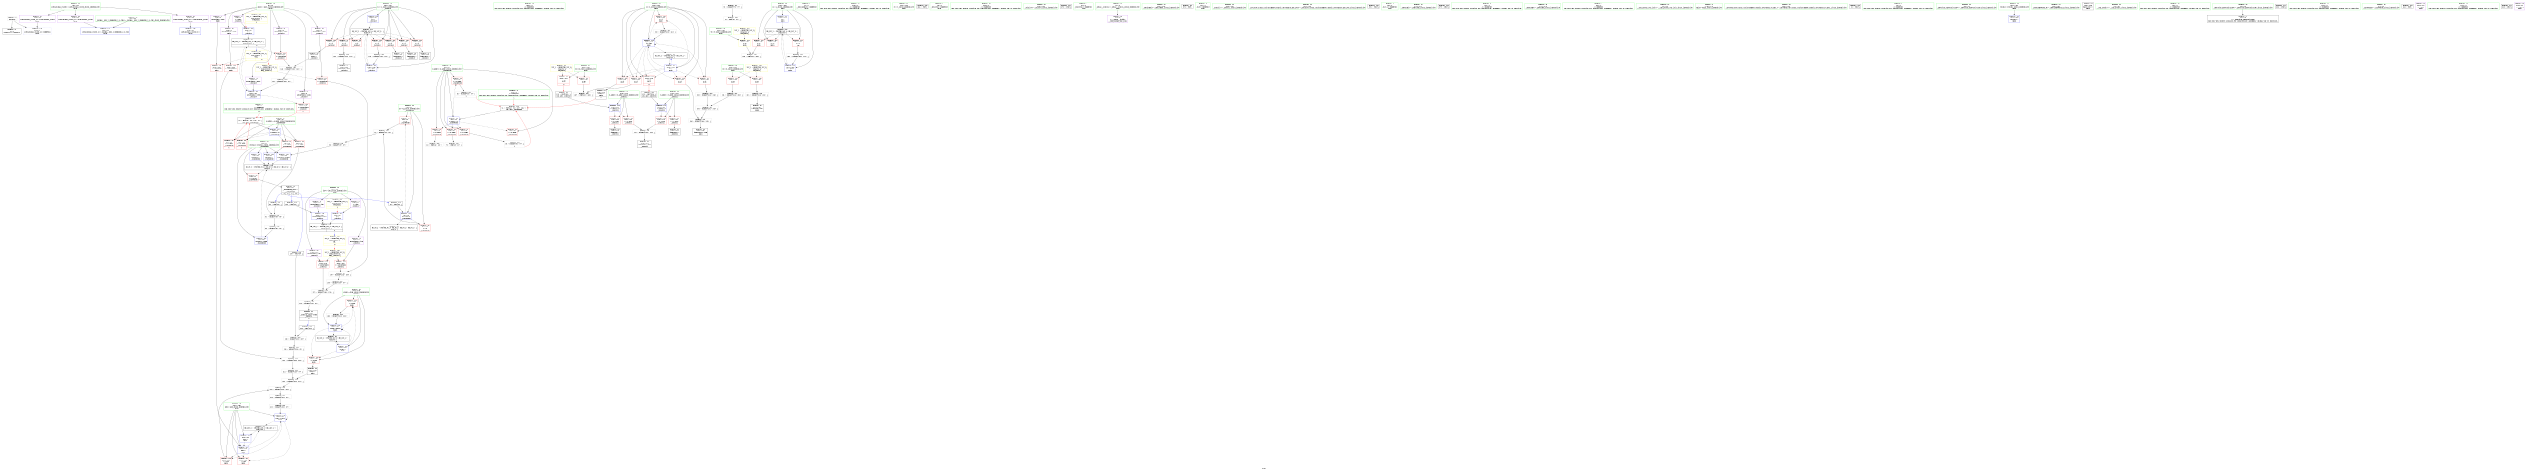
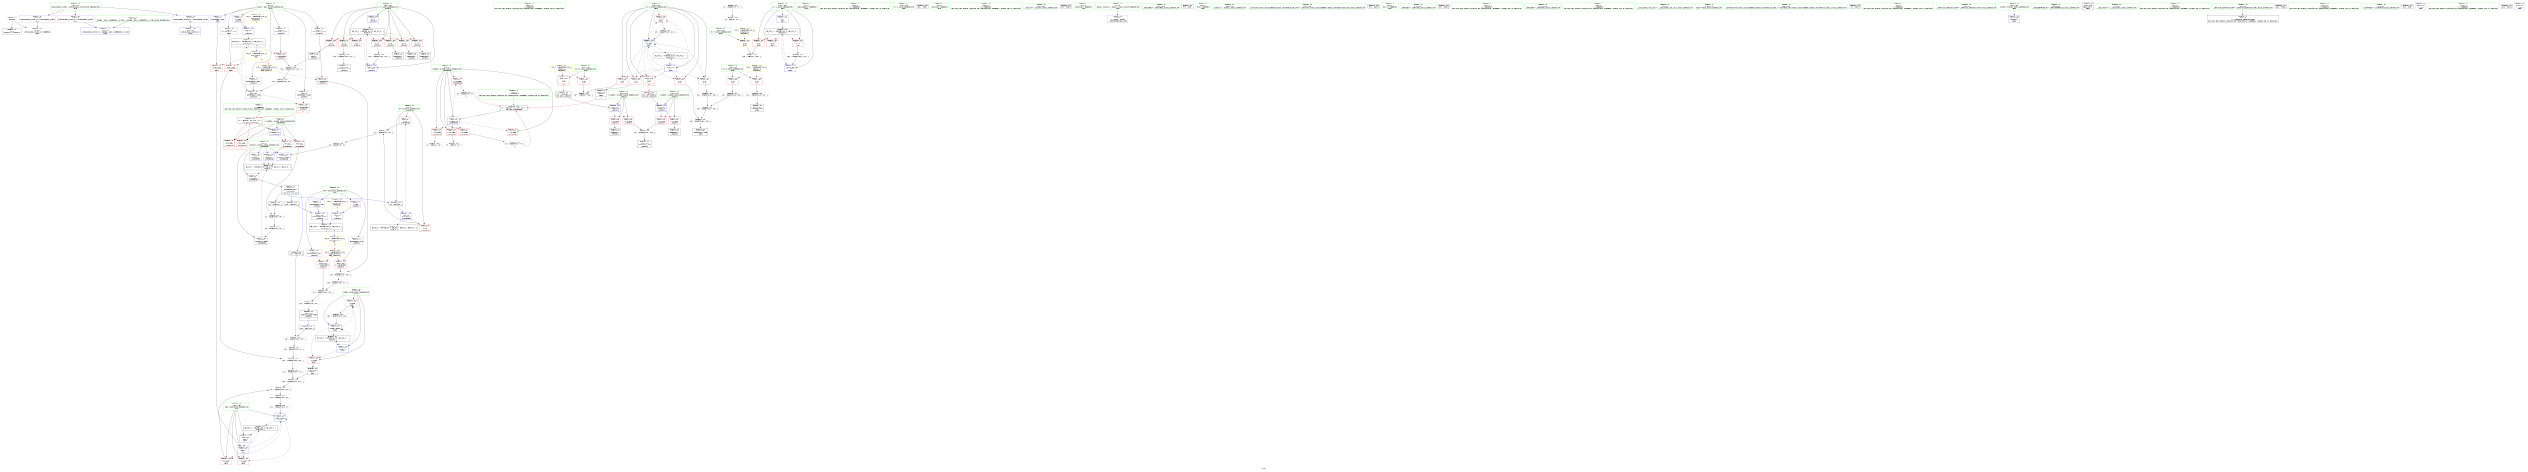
(413, 162) -> (397, 155)
